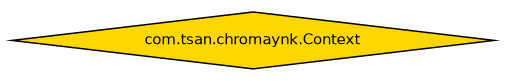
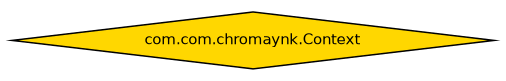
(253, 40) -> (253, 40)
